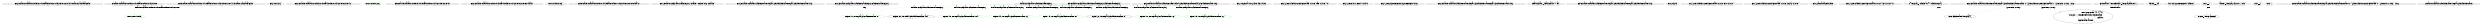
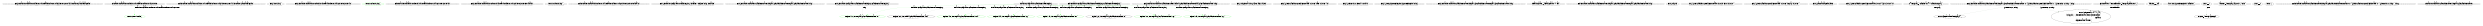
(1939, 8) -> (1937, 8)
